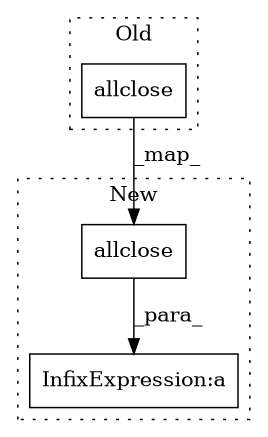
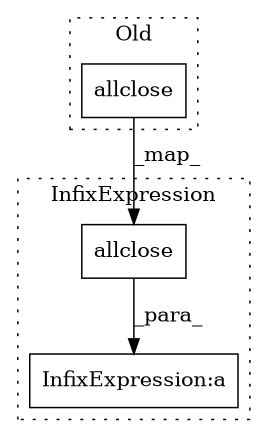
(134, 196) -> (134, 196)
